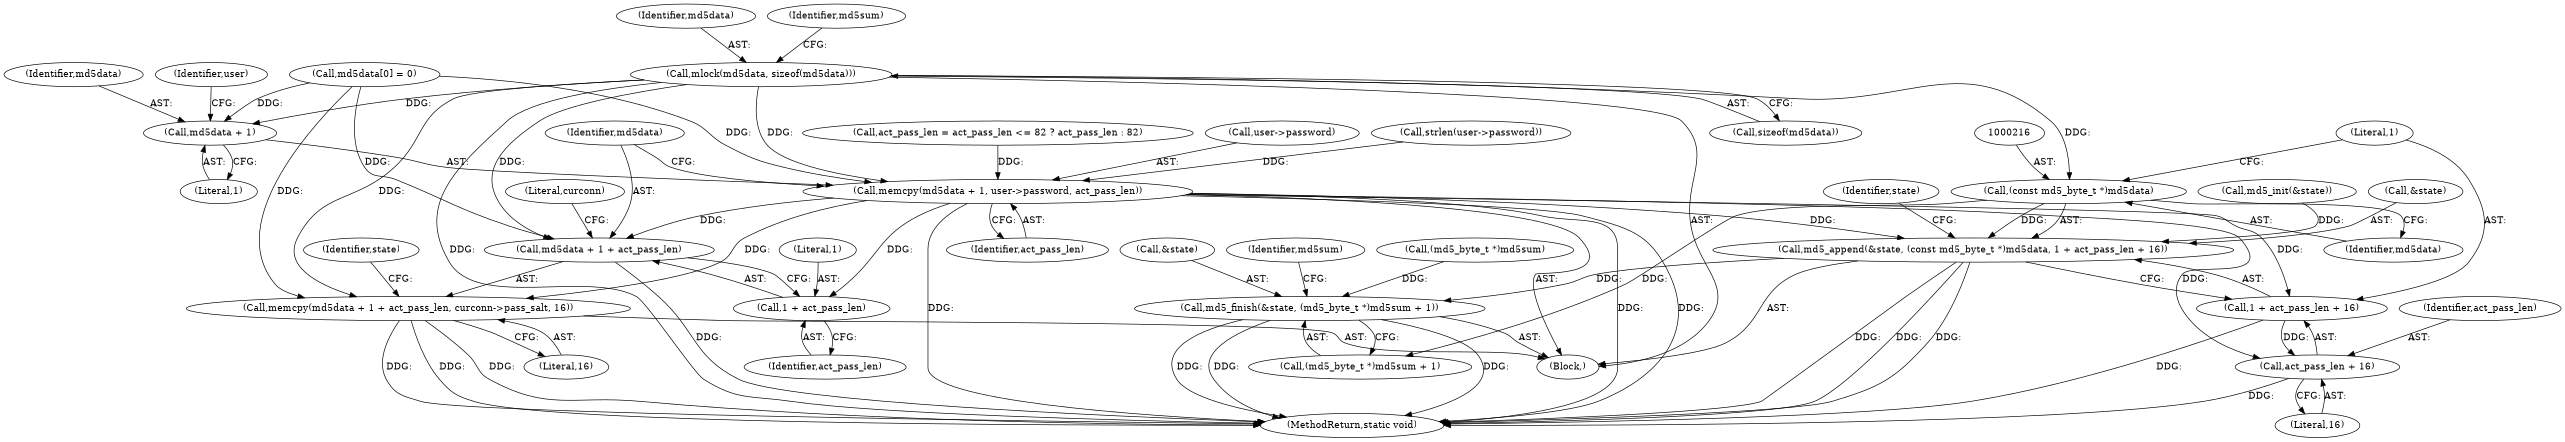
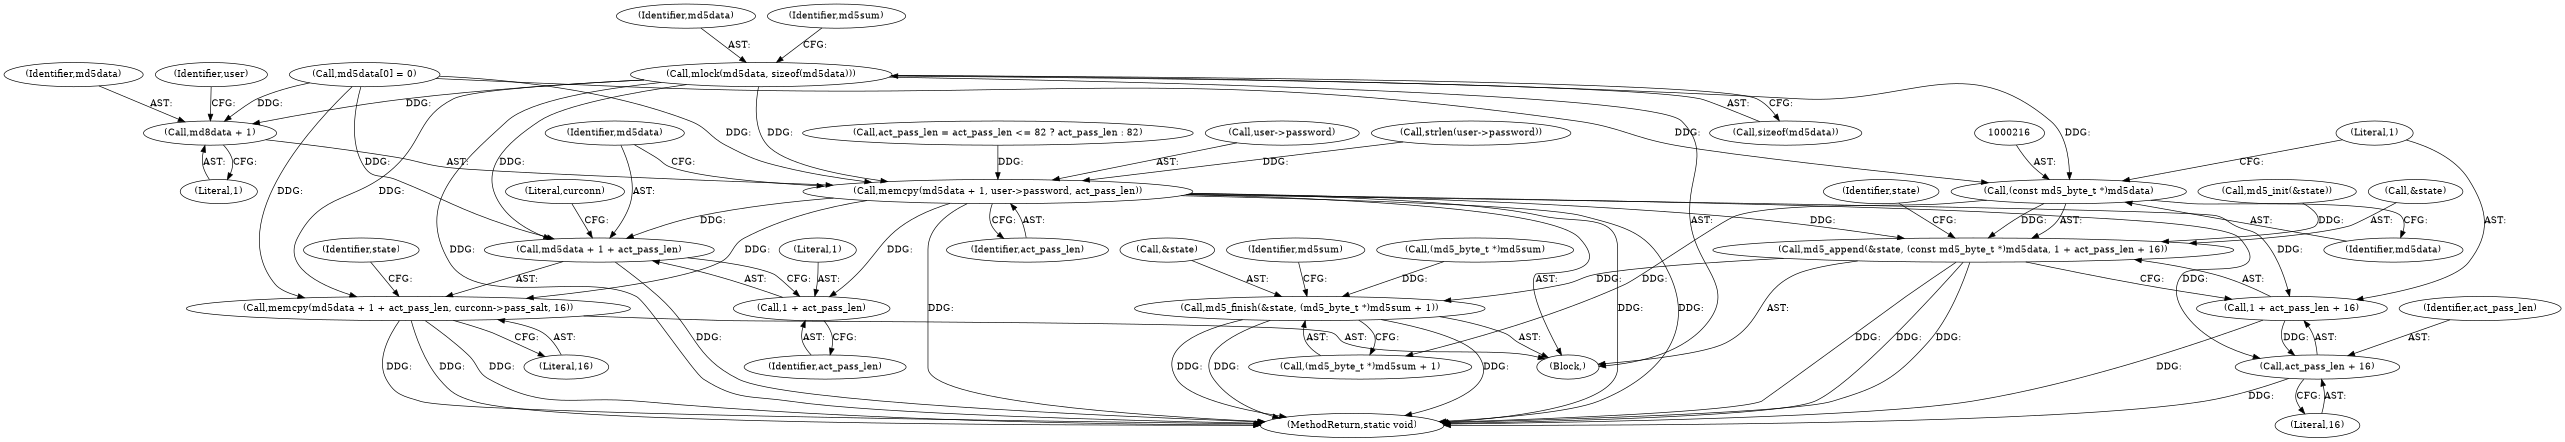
none -> (1212, 89)
(210, 133) -> (210, 133)
